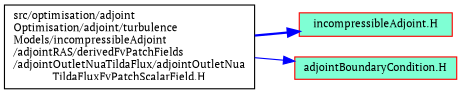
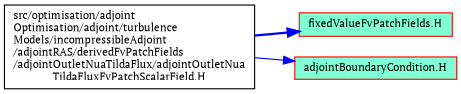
(376, 25) -> (376, 25)
